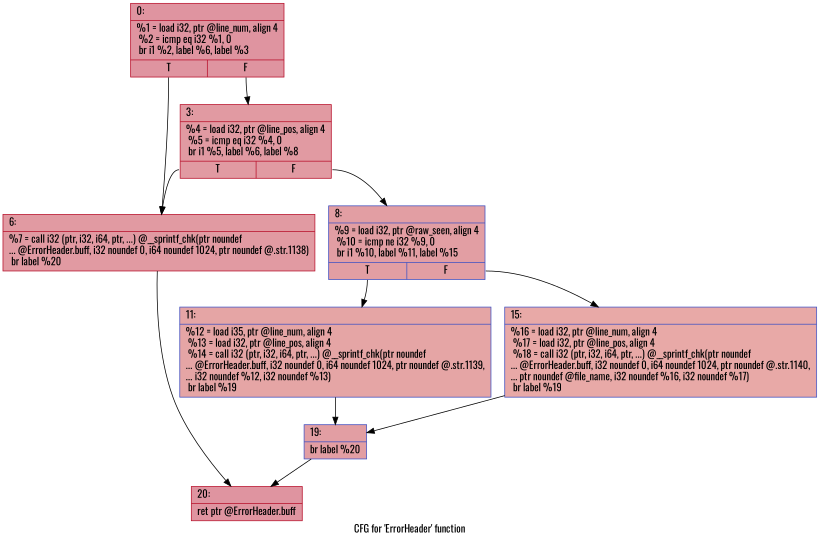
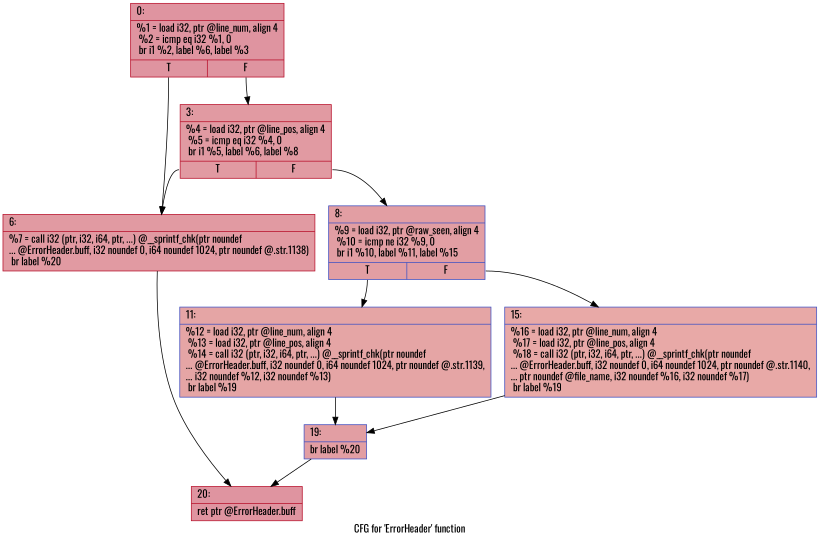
(259, 332) -> (259, 332)
